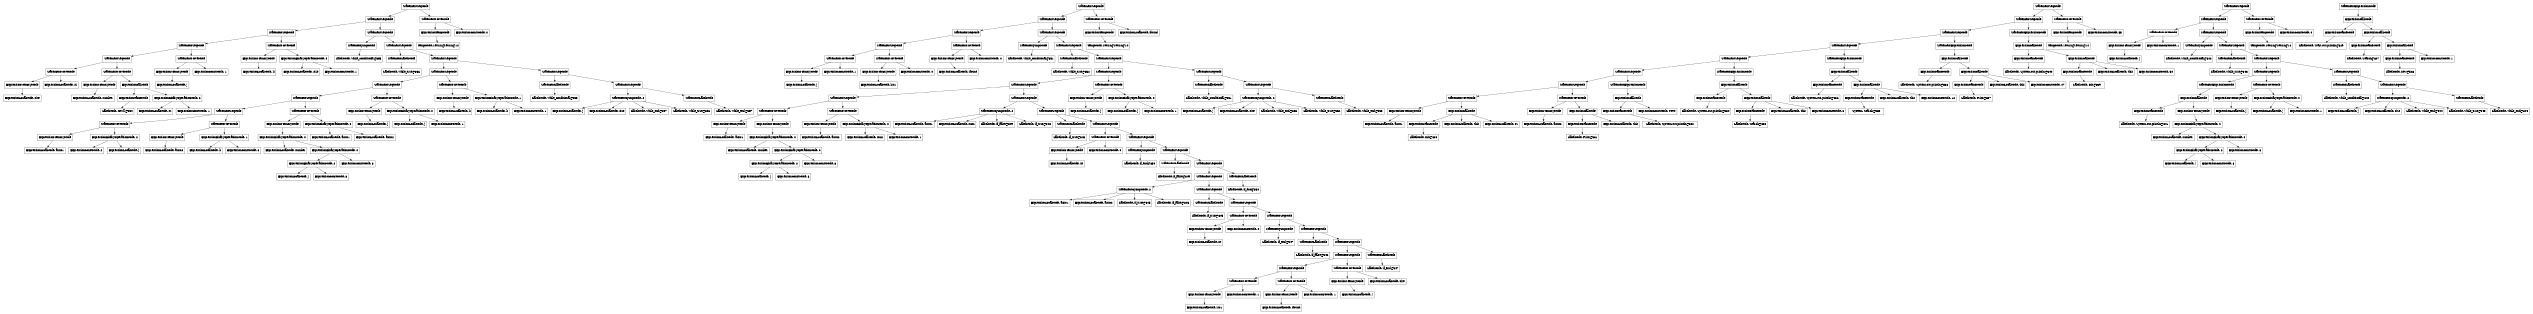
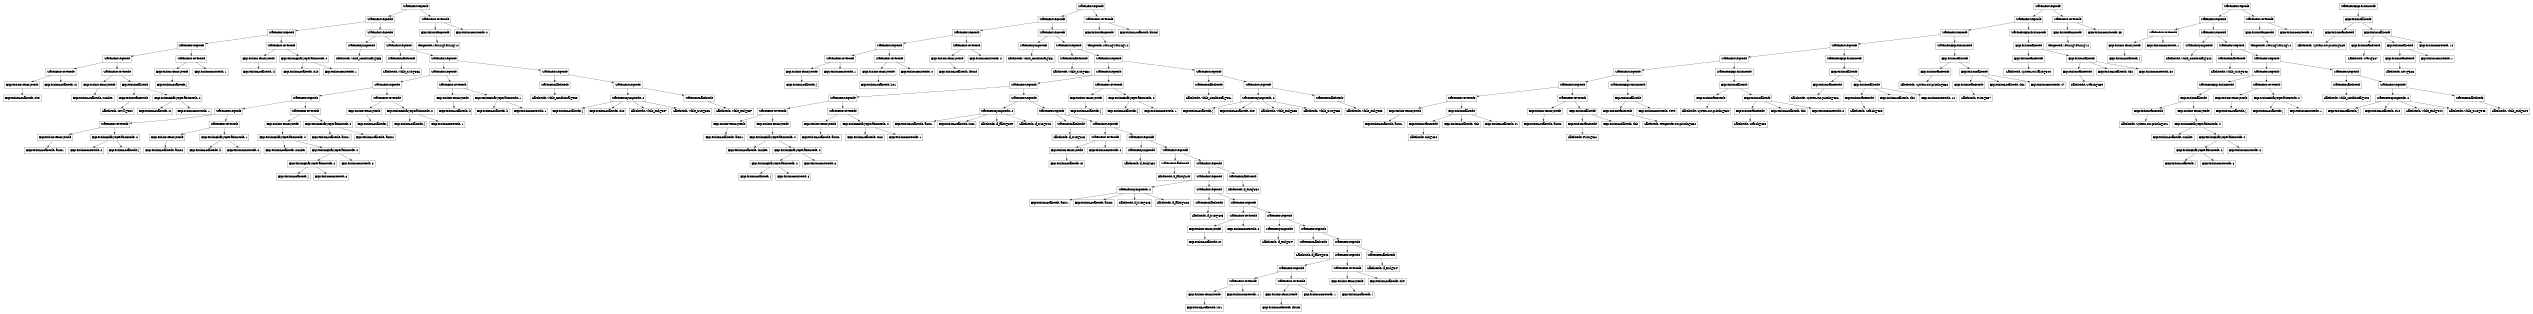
(2321, 46) -> (2321, 46)
none -> (2436, 46)
(2363, 59) -> (2363, 59)
(2028, 72) -> (2028, 72)
(2087, 85) -> (2087, 85)
(1866, 111) -> (1866, 111)
(1670, 124) -> (1670, 124)
